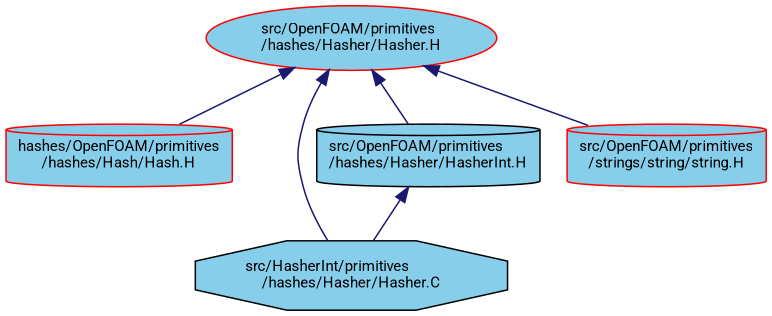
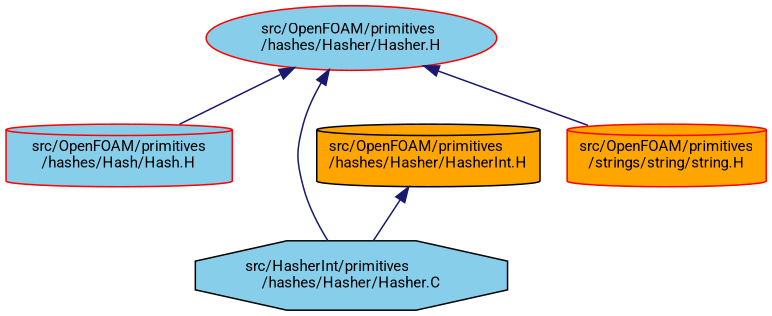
(394, 103) -> none
(119, 155) -> (119, 155)
(428, 155) -> (428, 155)
(667, 155) -> (667, 155)
